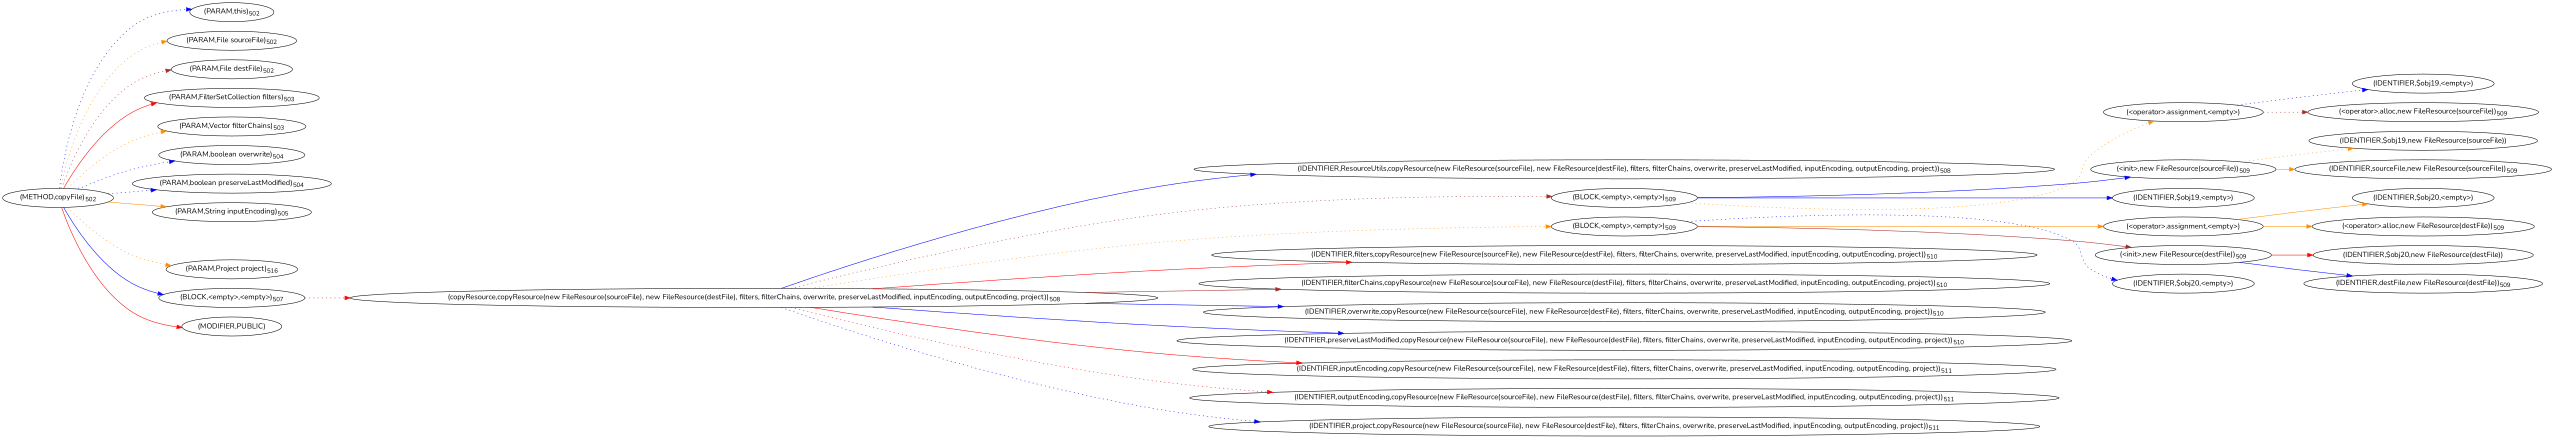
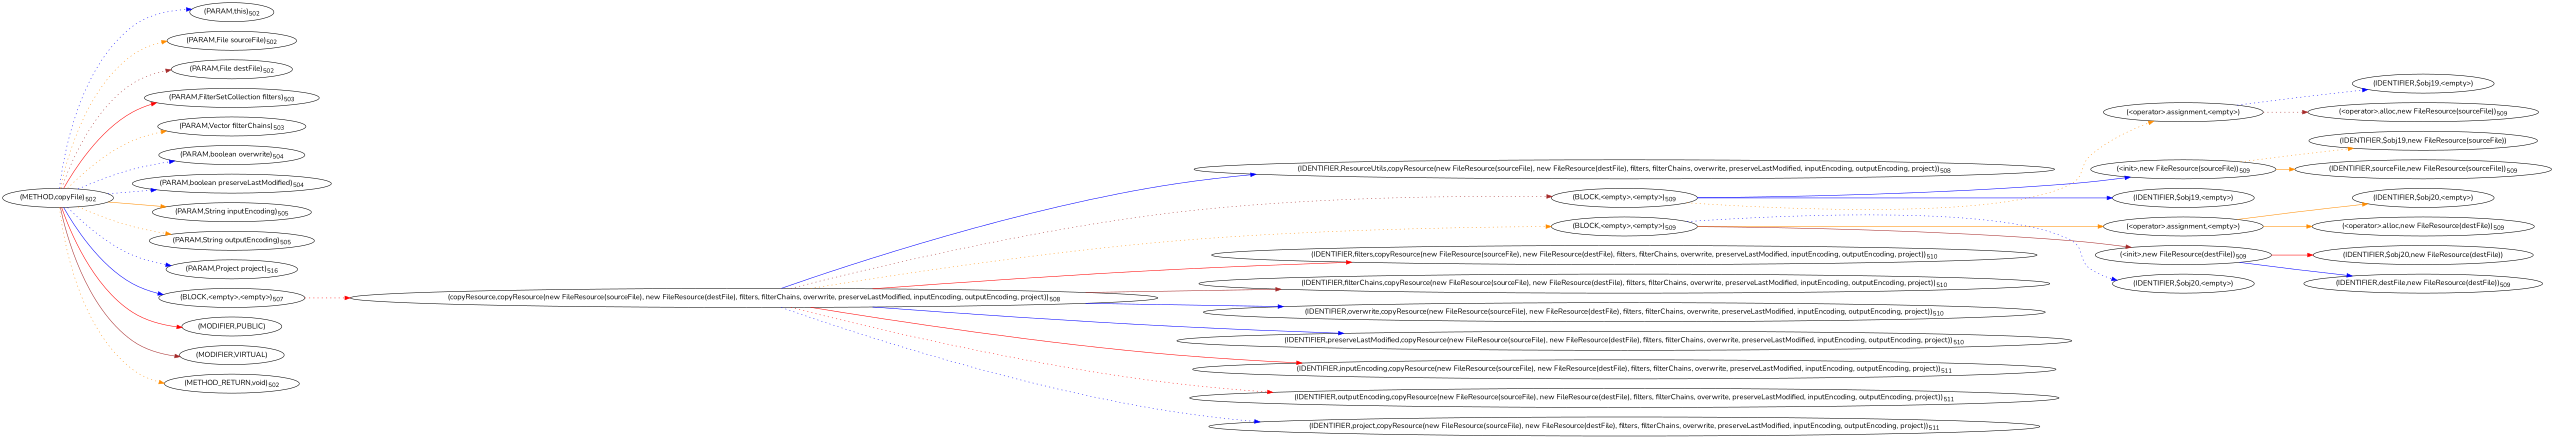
none -> (232, 241)
(112, 244) -> (112, 244)
none -> (232, 355)
none -> (232, 384)
